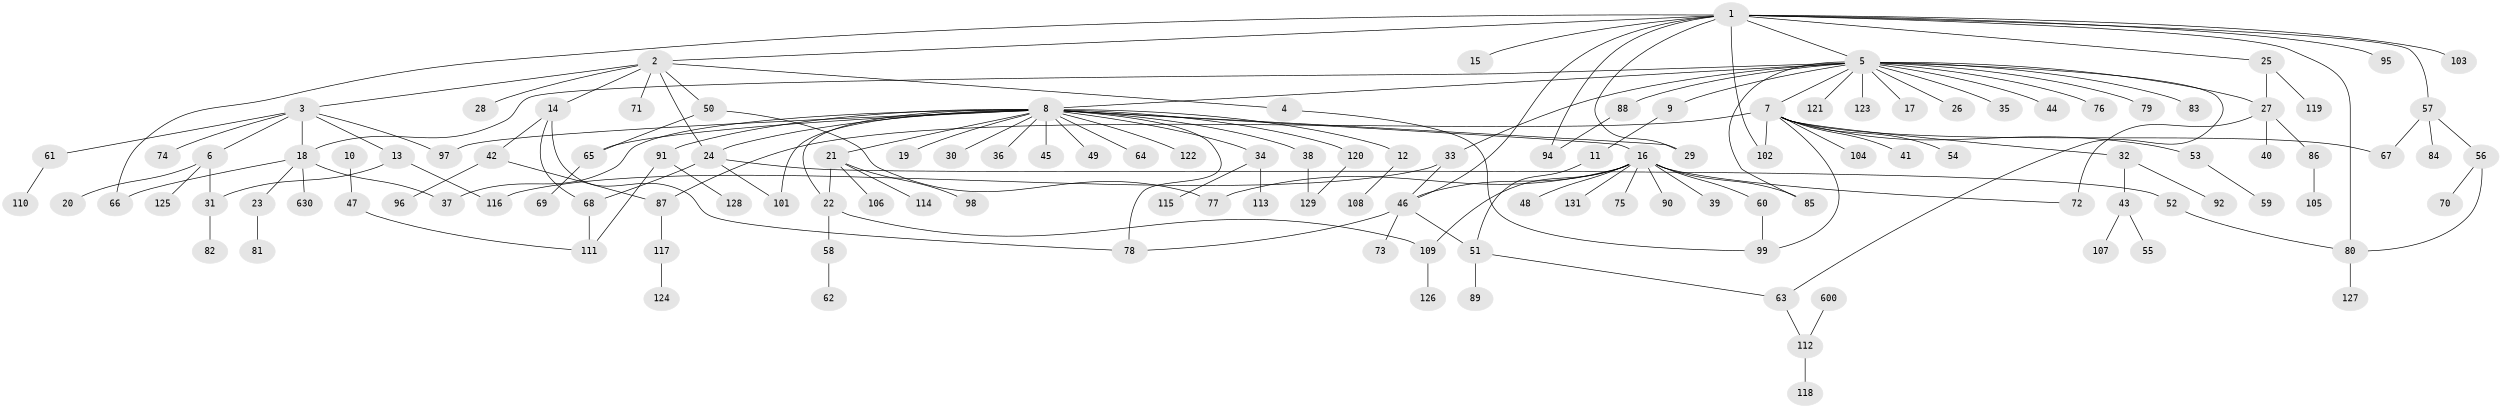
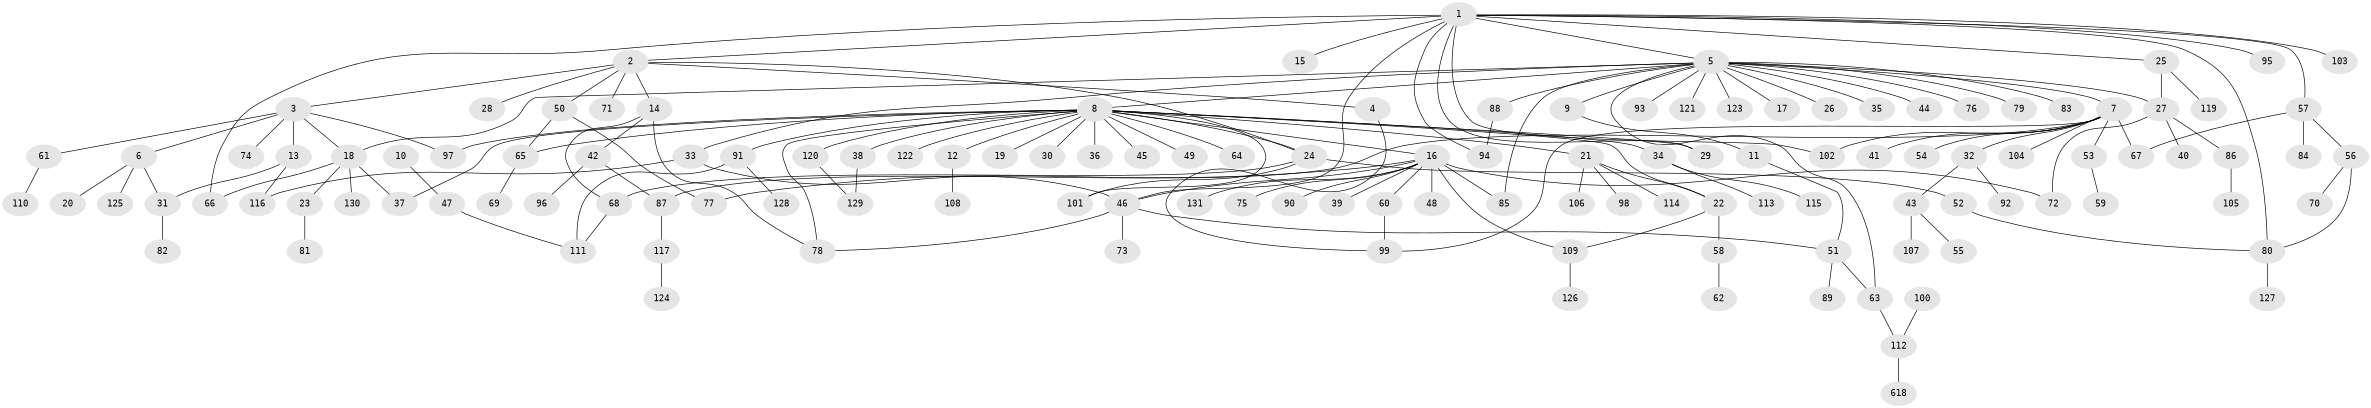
none -> (1640, 109)
(305, 204) -> (352, 204)
(1829, 299) -> (1922, 299)
(1805, 394) -> (1899, 394)
